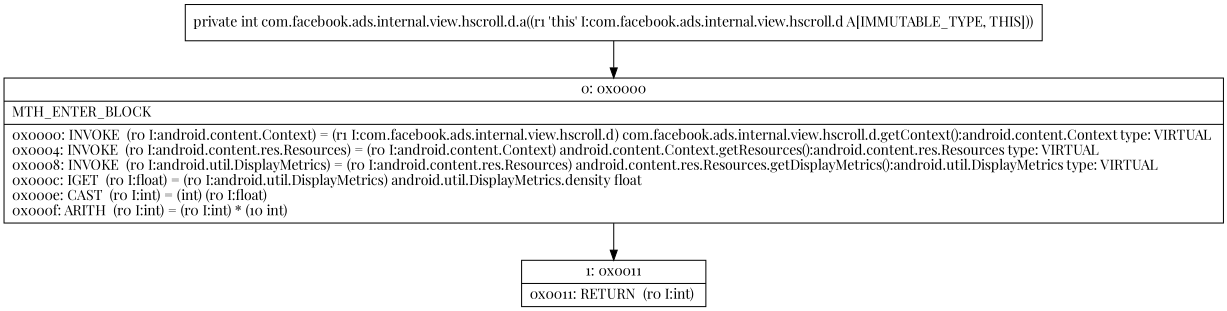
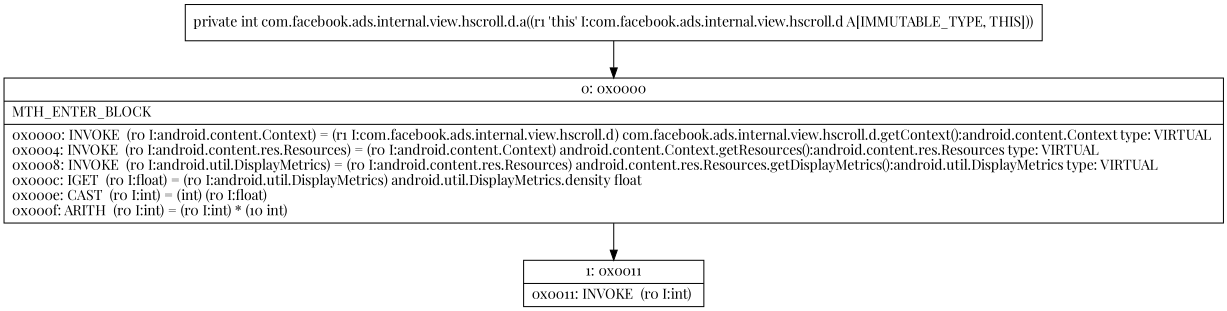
(614, 295) -> (614, 295)
